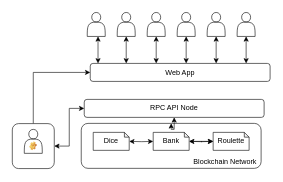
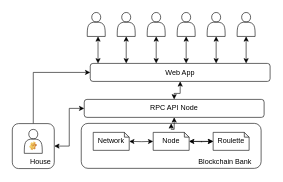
none -> (180, 93)
(111, 141) -> (111, 141)
(171, 141) -> (171, 141)
none -> (41, 162)
(225, 162) -> (225, 162)
